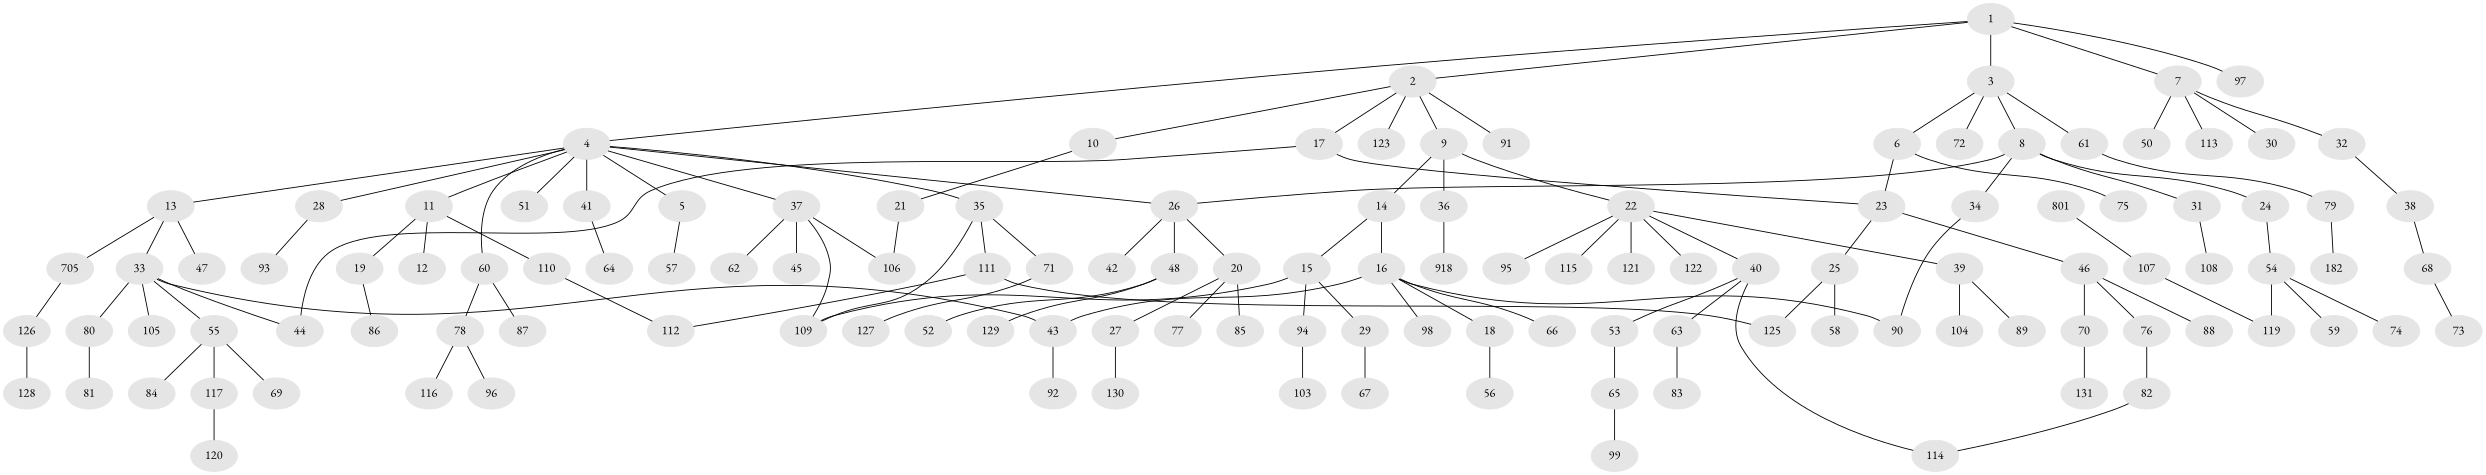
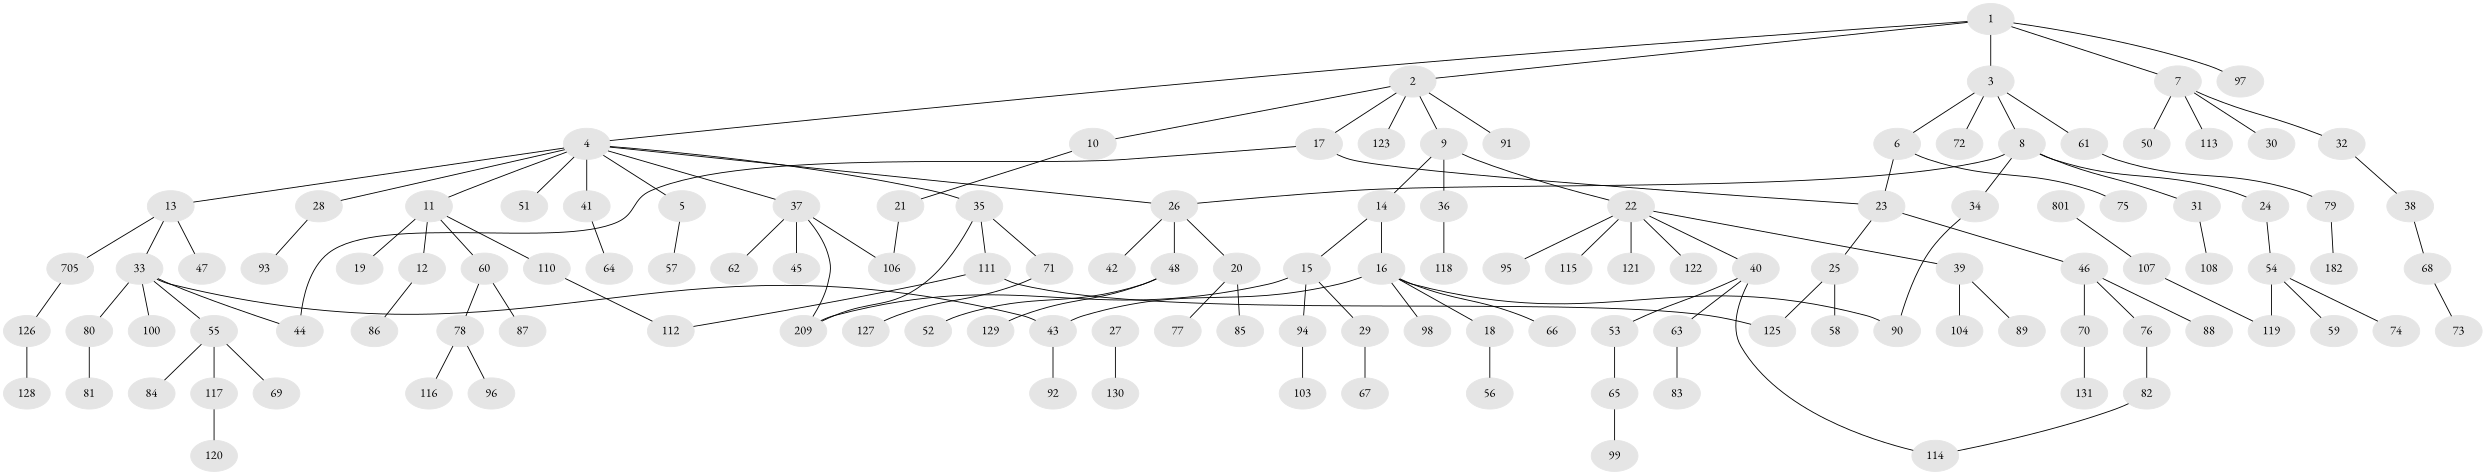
(499, 183) -> (458, 238)
(1444, 269) -> (1444, 269)
(367, 300) -> (398, 300)
(1161, 307) -> none
(152, 331) -> (152, 331)
(803, 331) -> (803, 331)
